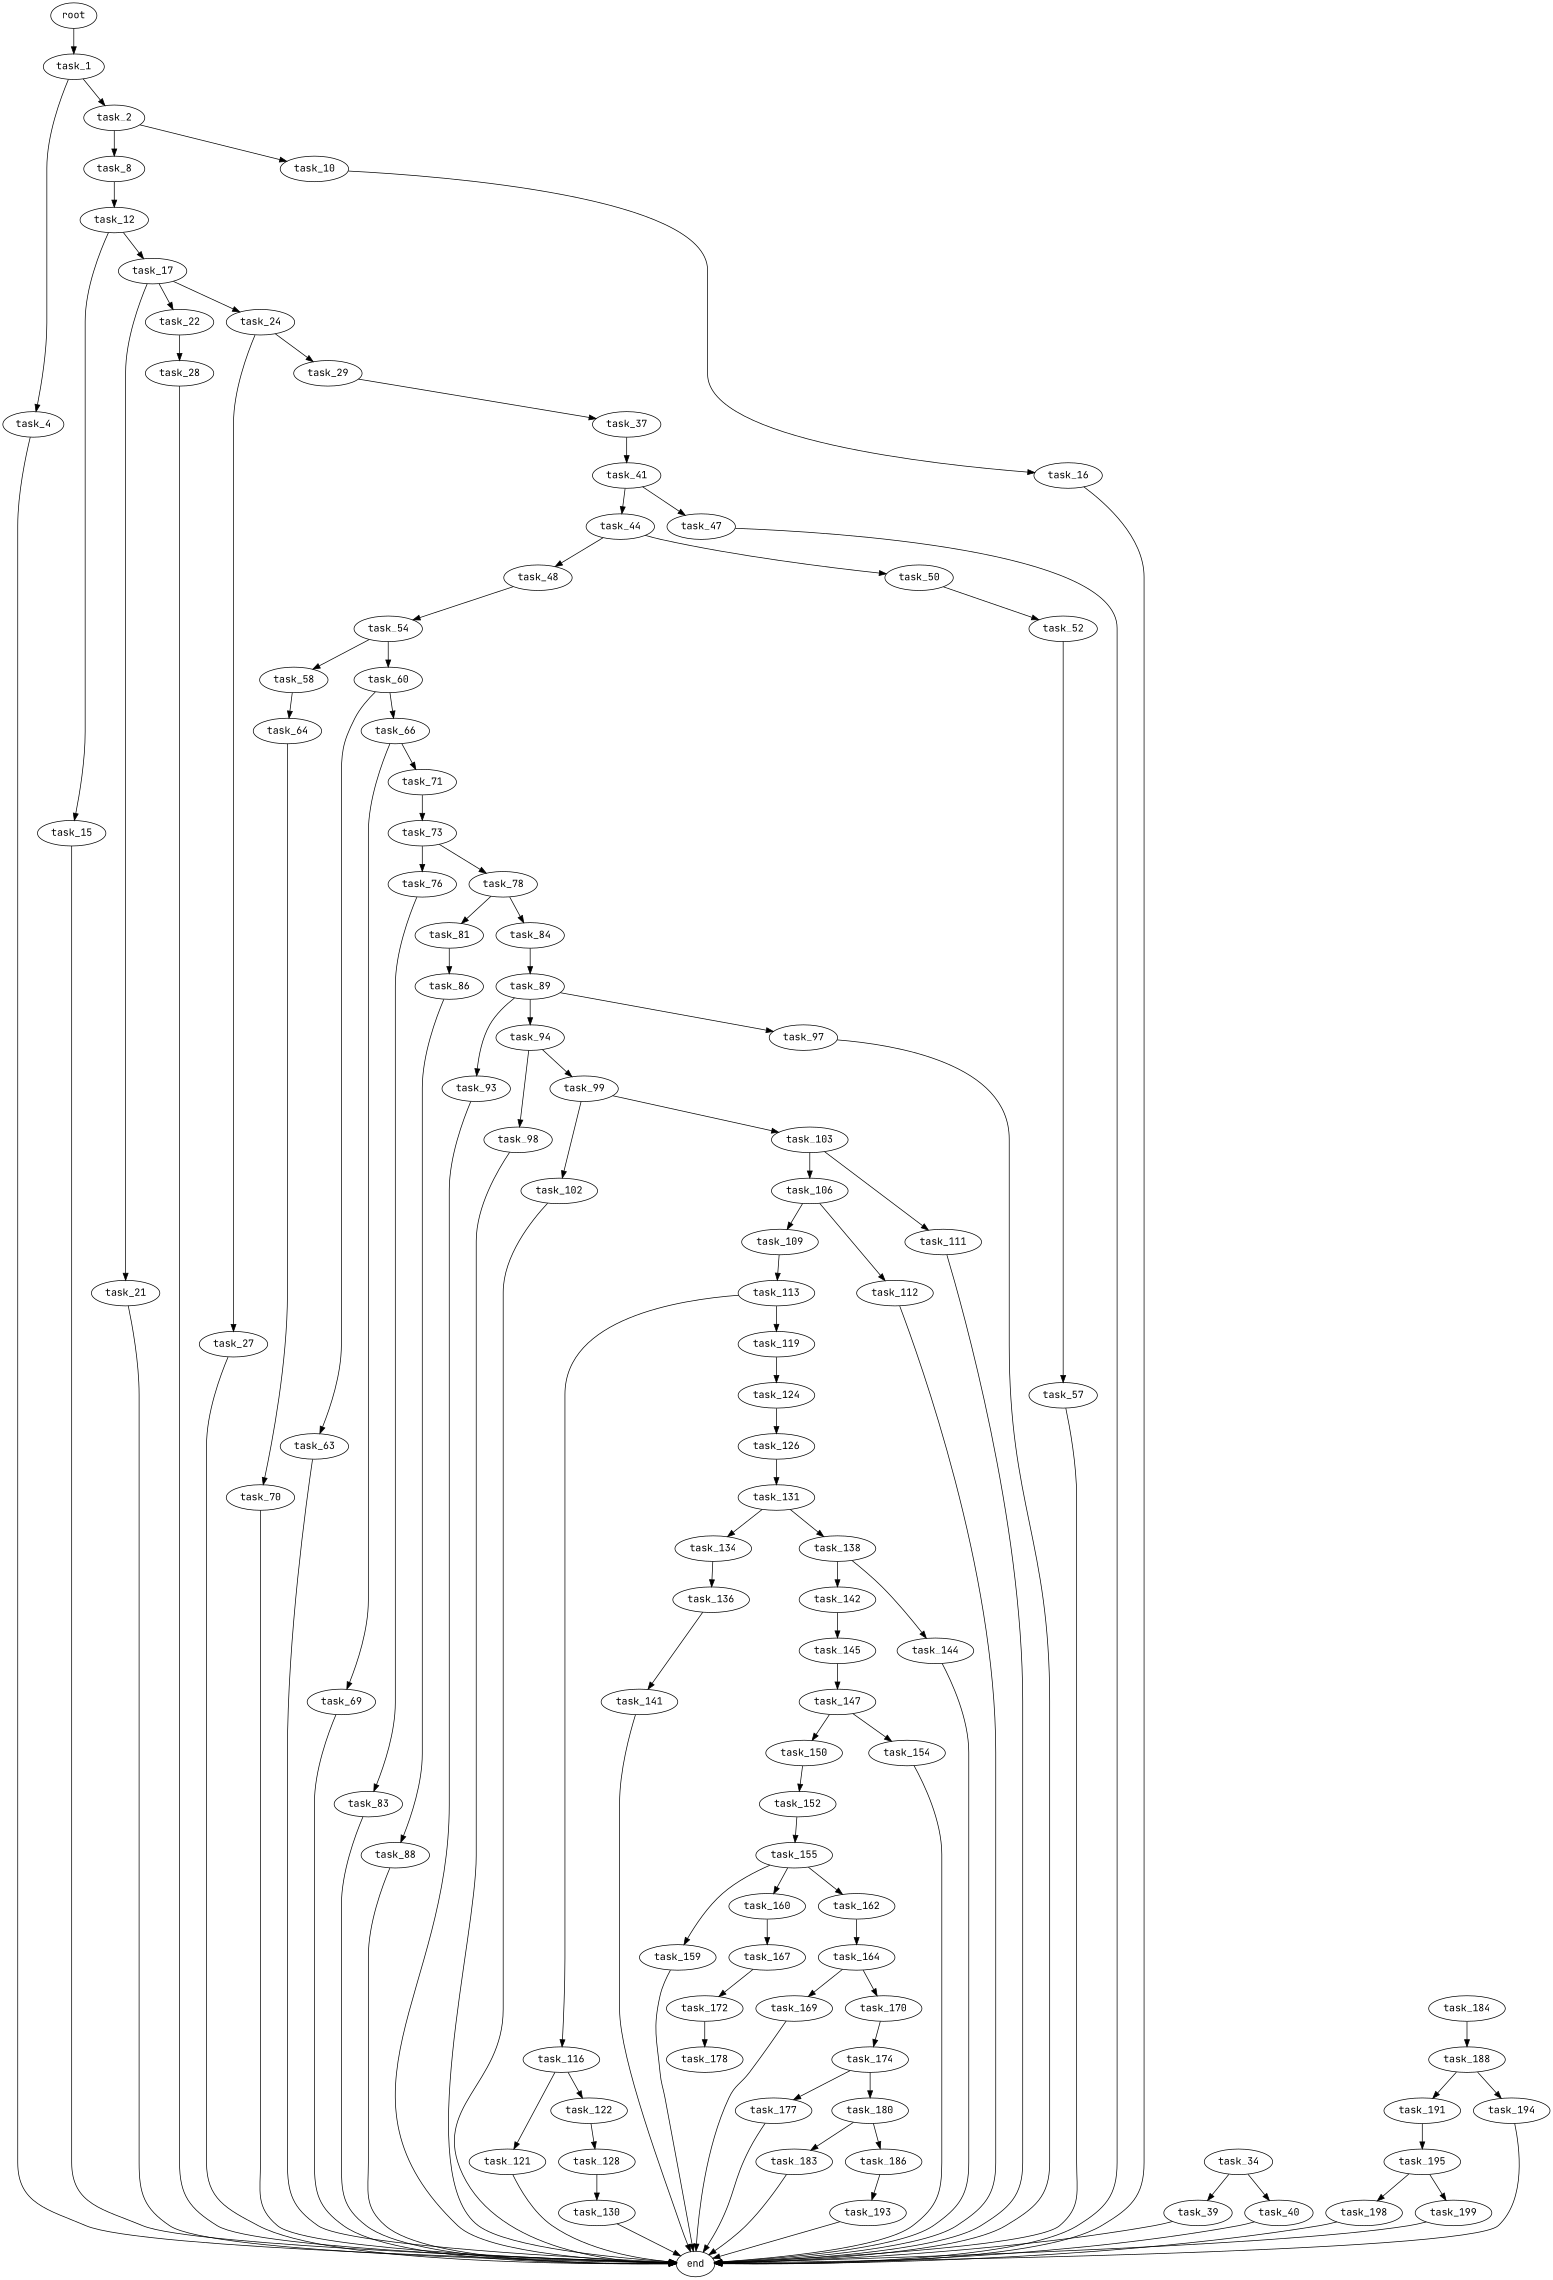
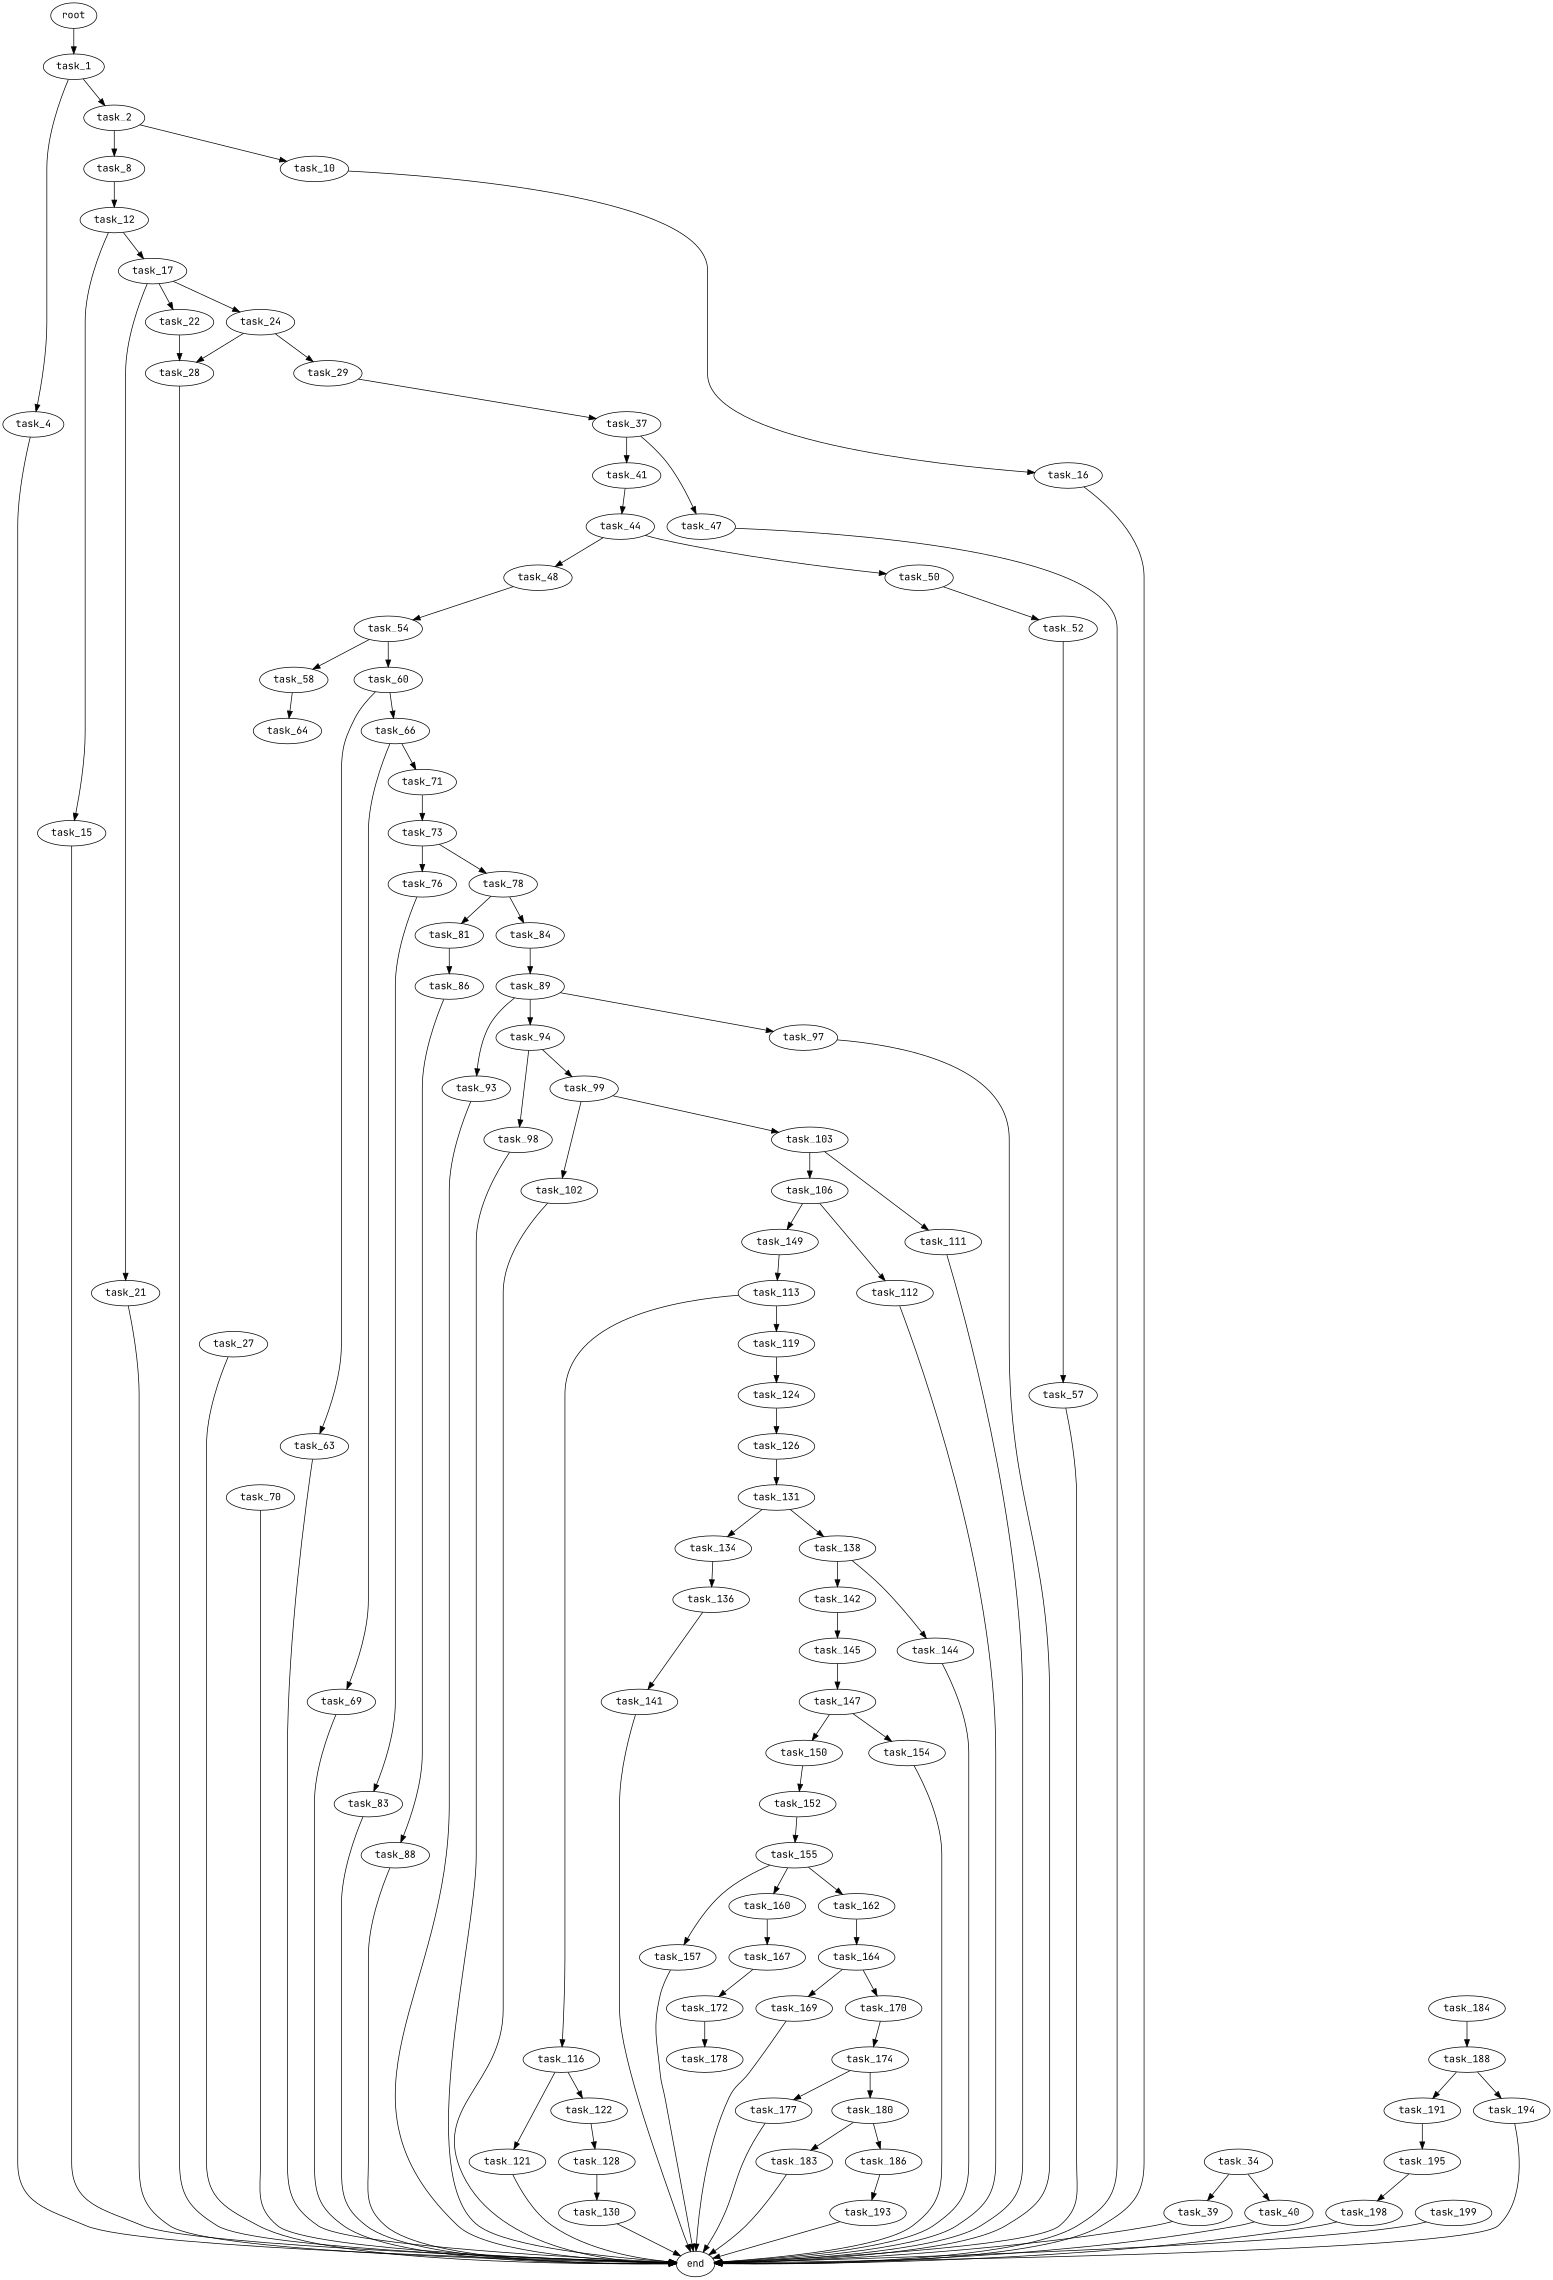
(661, 499) -> (671, 468)
(233, 828) -> (223, 346)
(287, 1112) -> none
(780, 1242) -> (780, 1242)
(678, 1957) -> (678, 1957)
(1436, 2184) -> none
